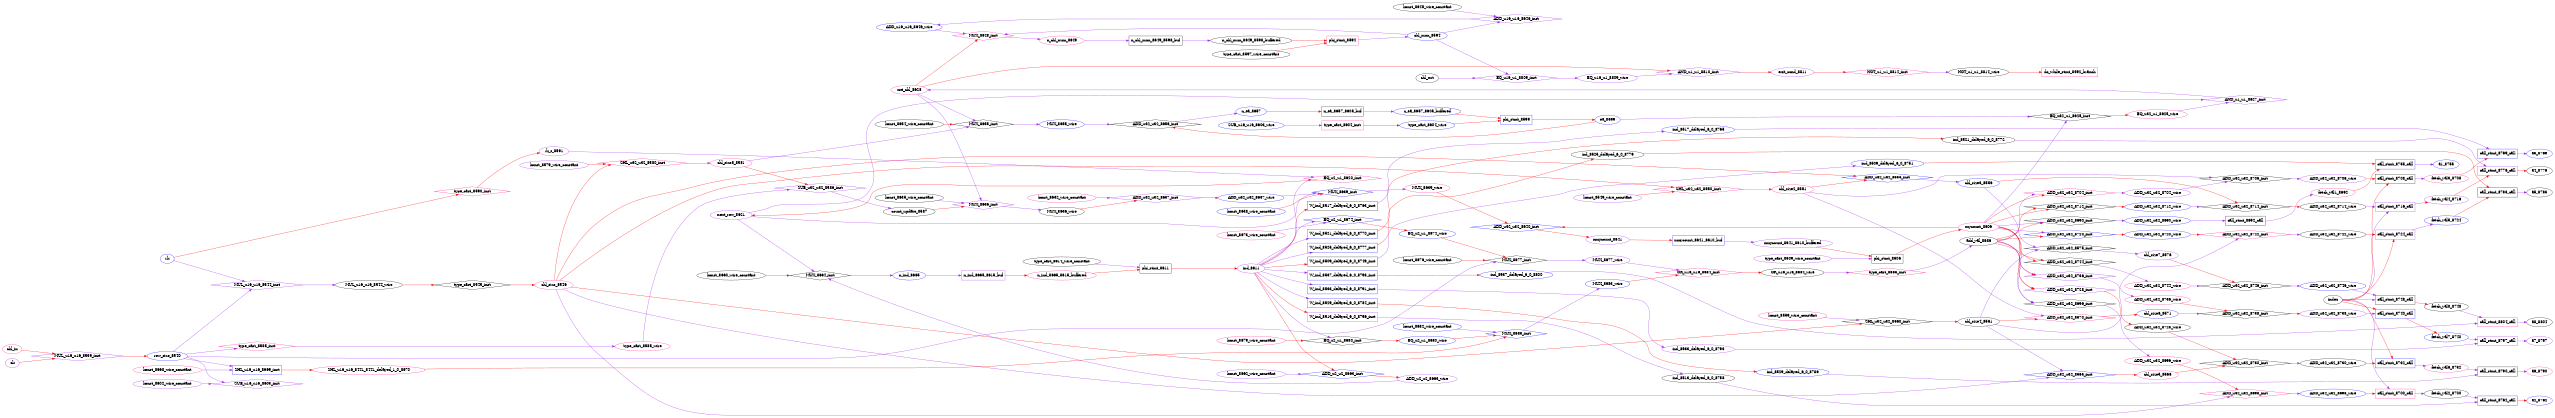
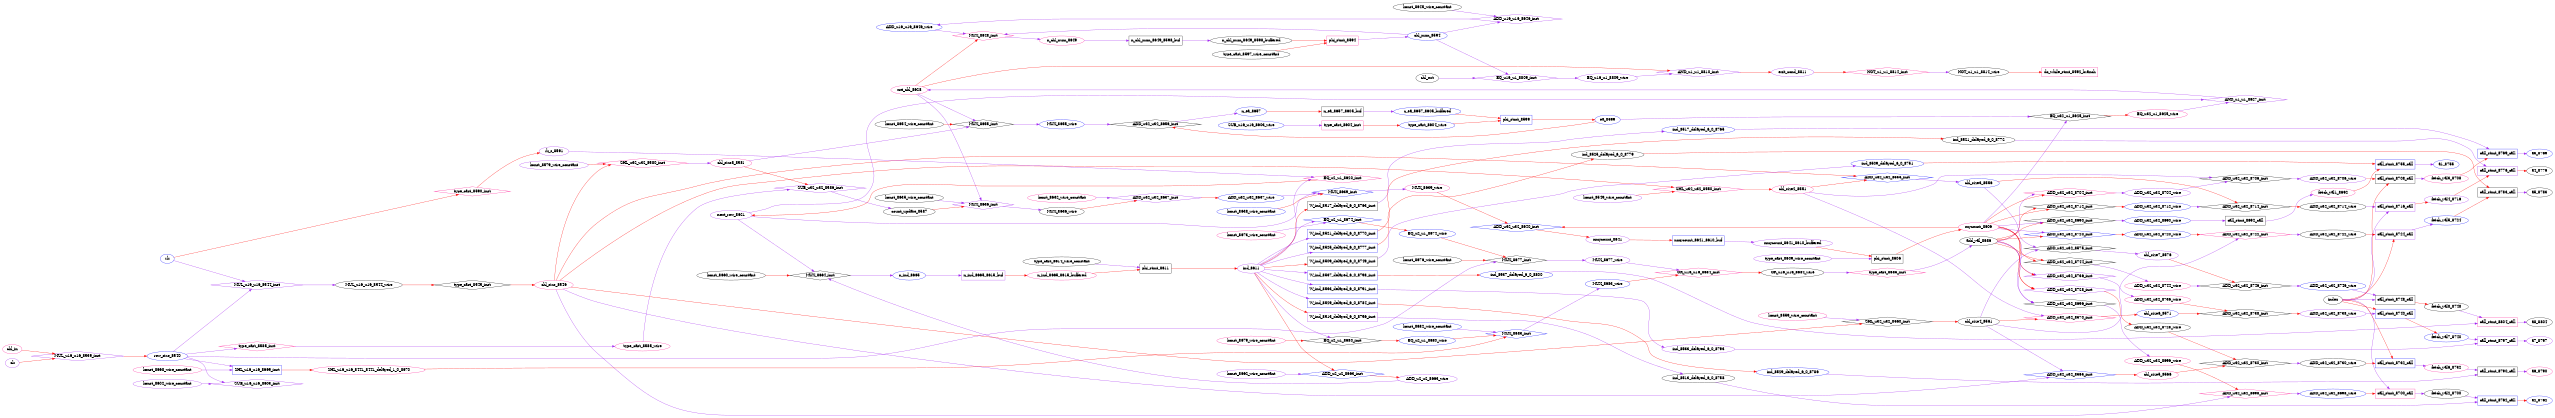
(2188, 314) -> (2188, 314)
